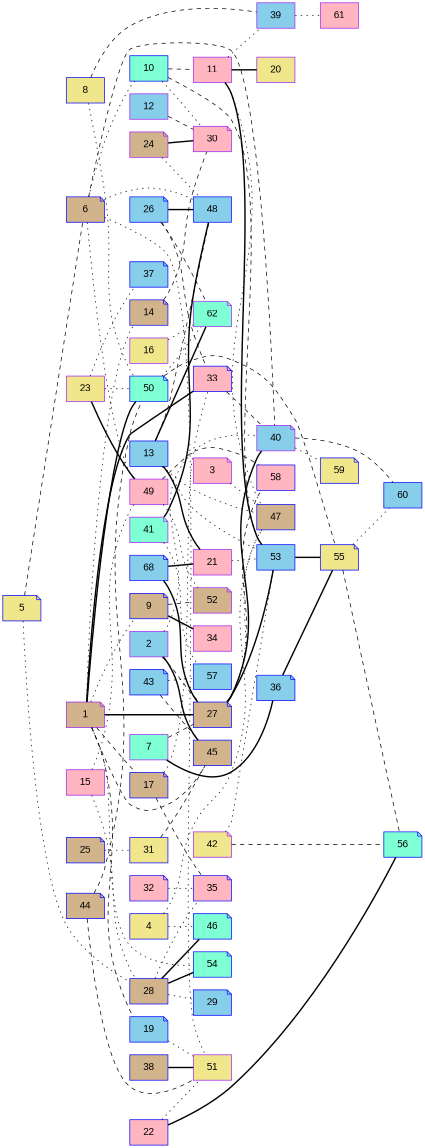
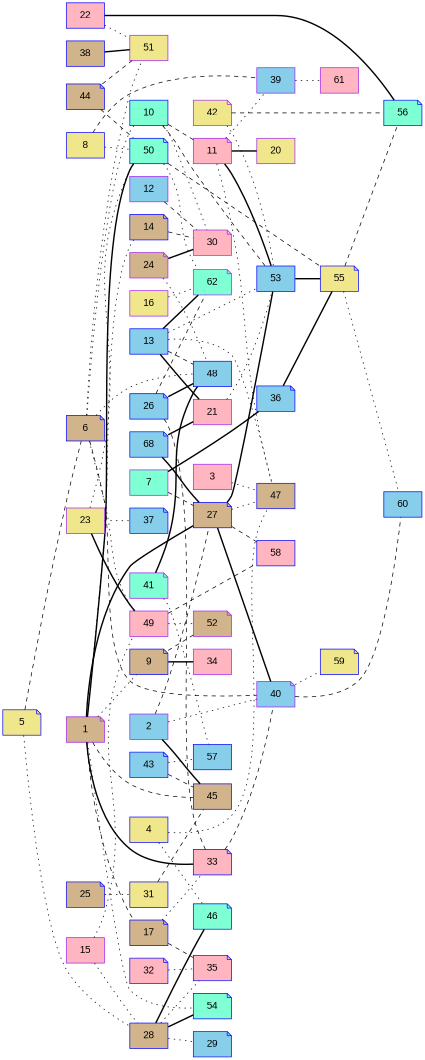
(212, 70) -> (212, 151)
(212, 471) -> (212, 477)
(149, 1029) -> none
